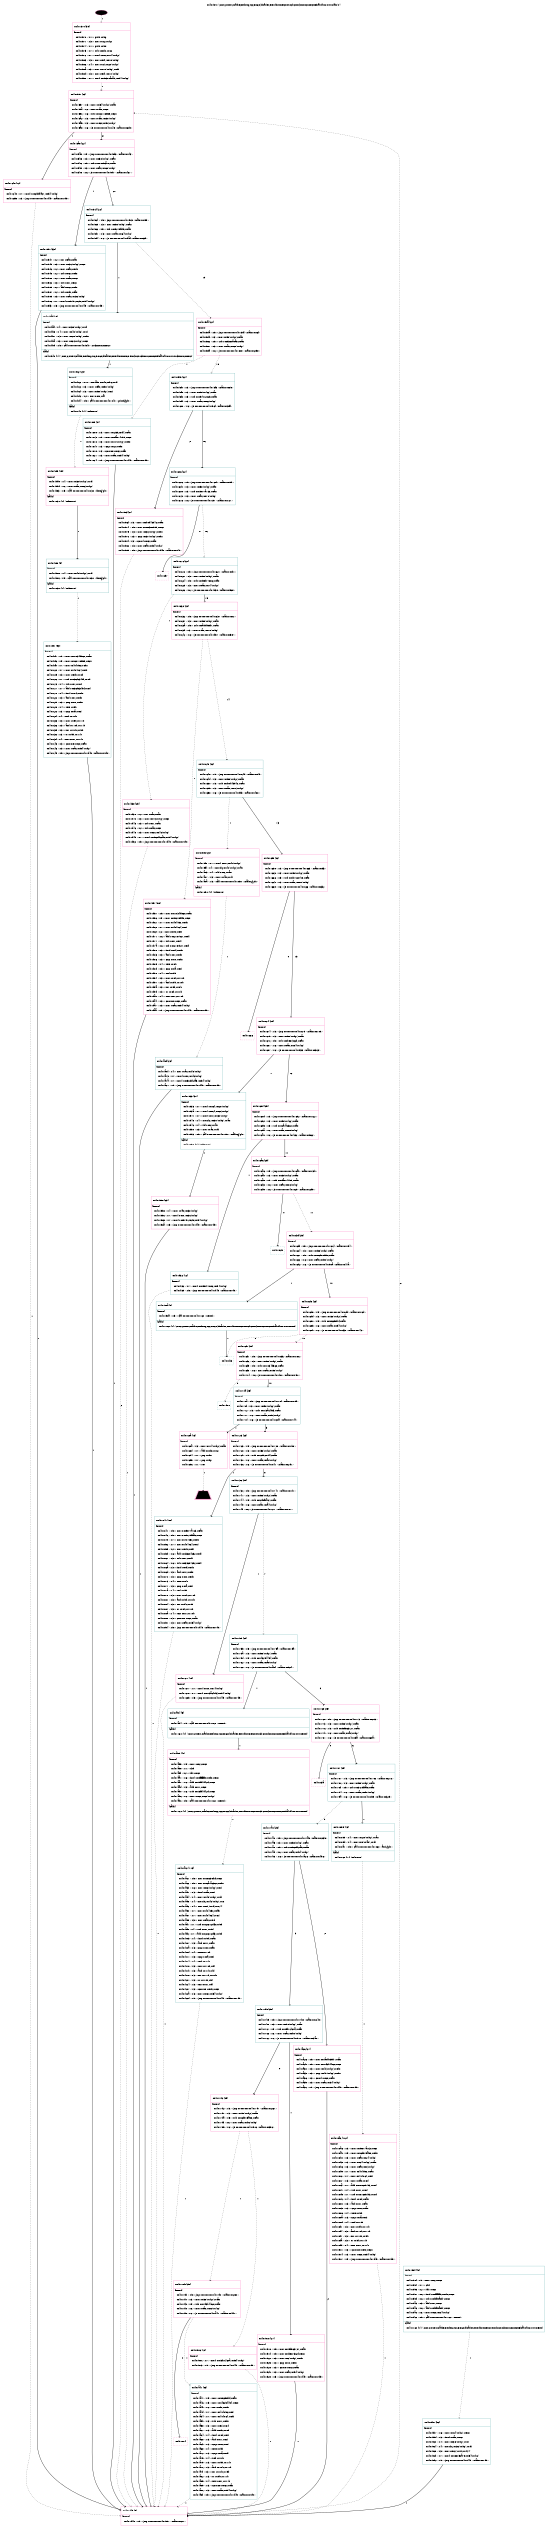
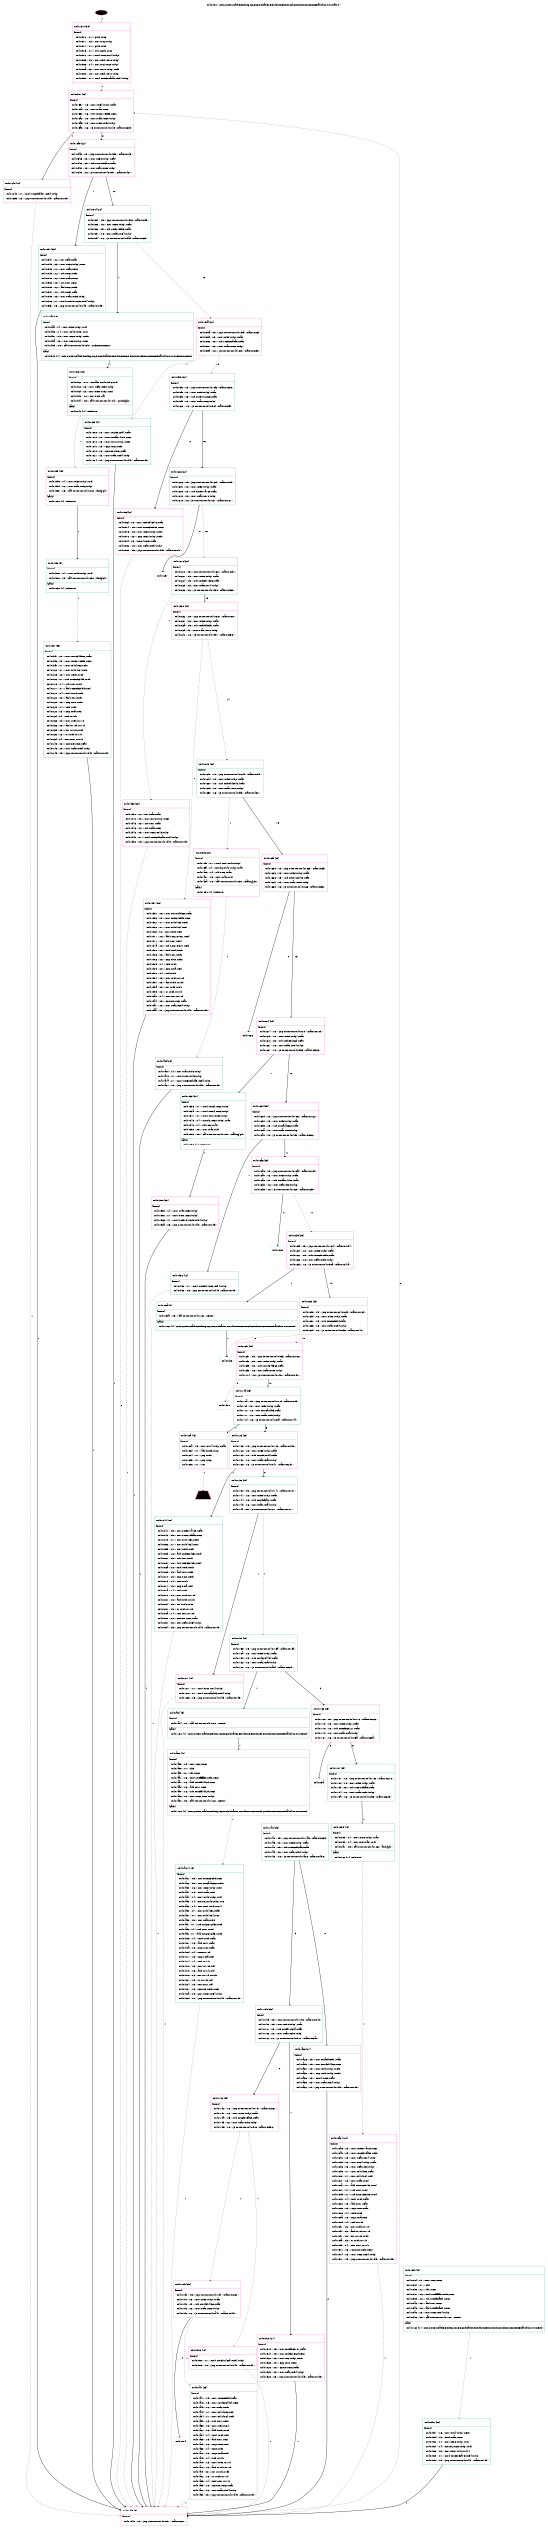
(330, 1812) -> none
